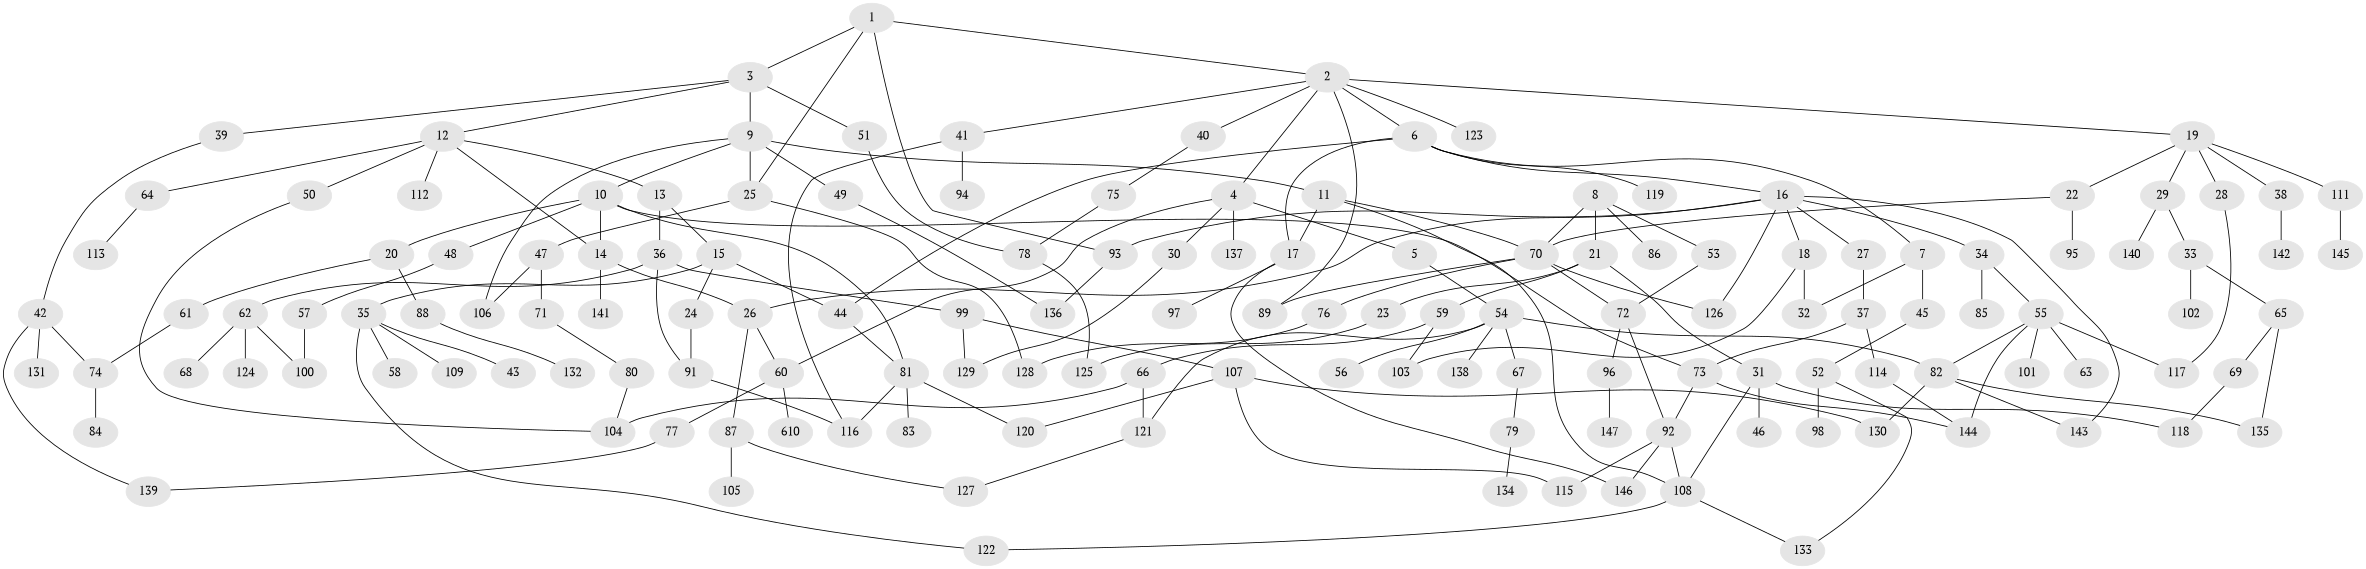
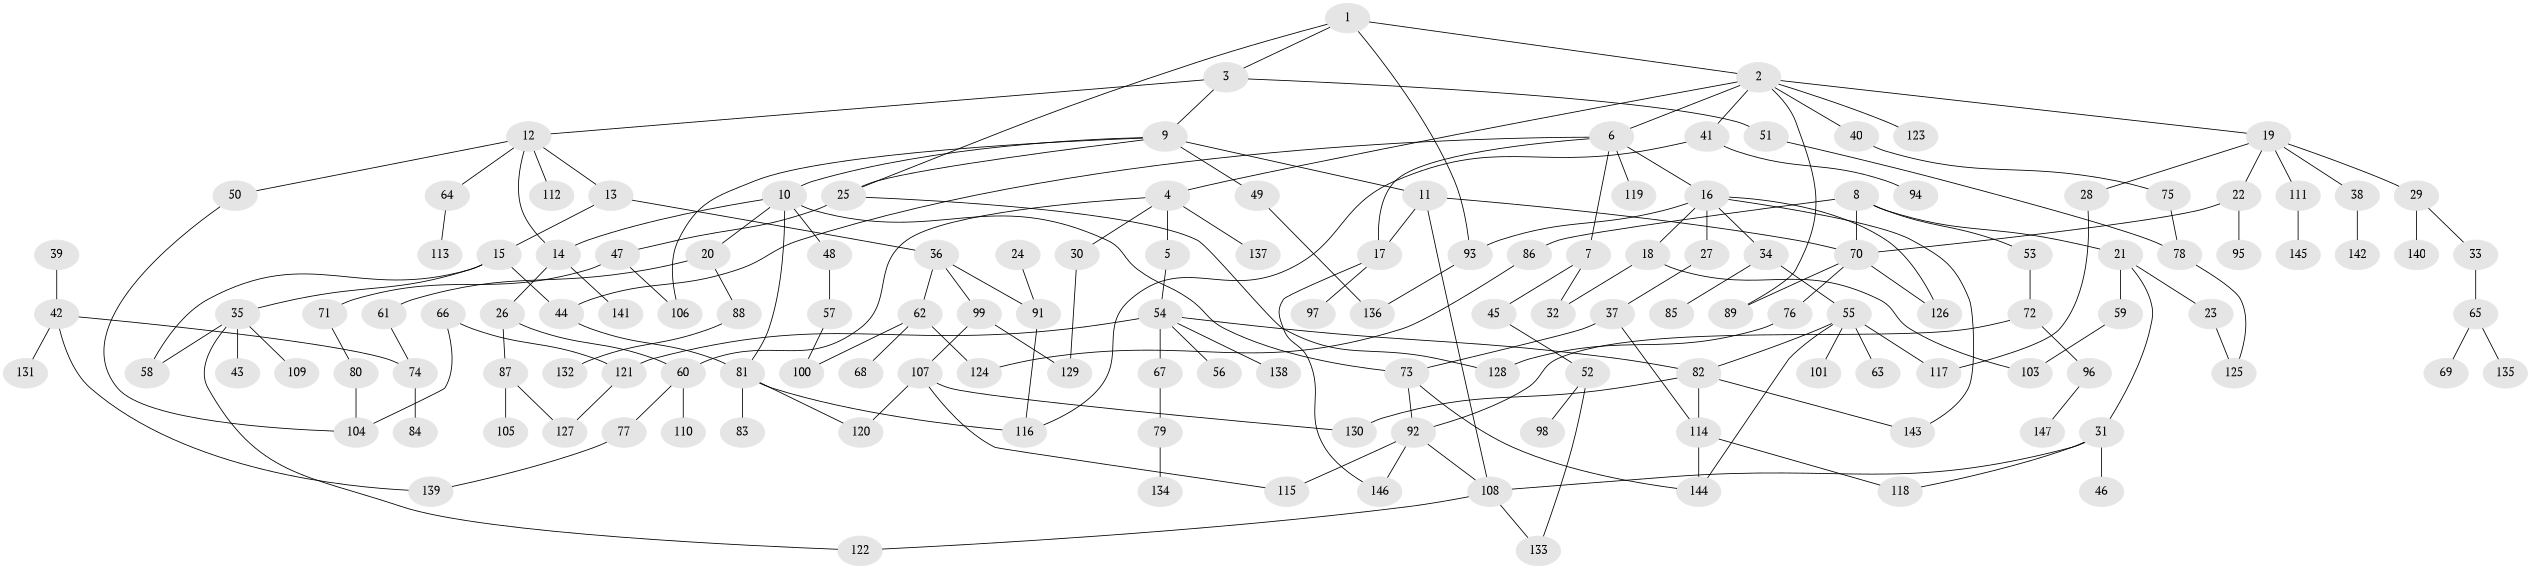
(486, 107) -> none
(1270, 281) -> none
(705, 284) -> (303, 274)
(1580, 284) -> none
(2191, 314) -> none
(1307, 344) -> none
none -> (1266, 353)
(2099, 402) -> (1699, 403)
(2208, 403) -> (1799, 462)
(790, 432) -> (683, 432)
